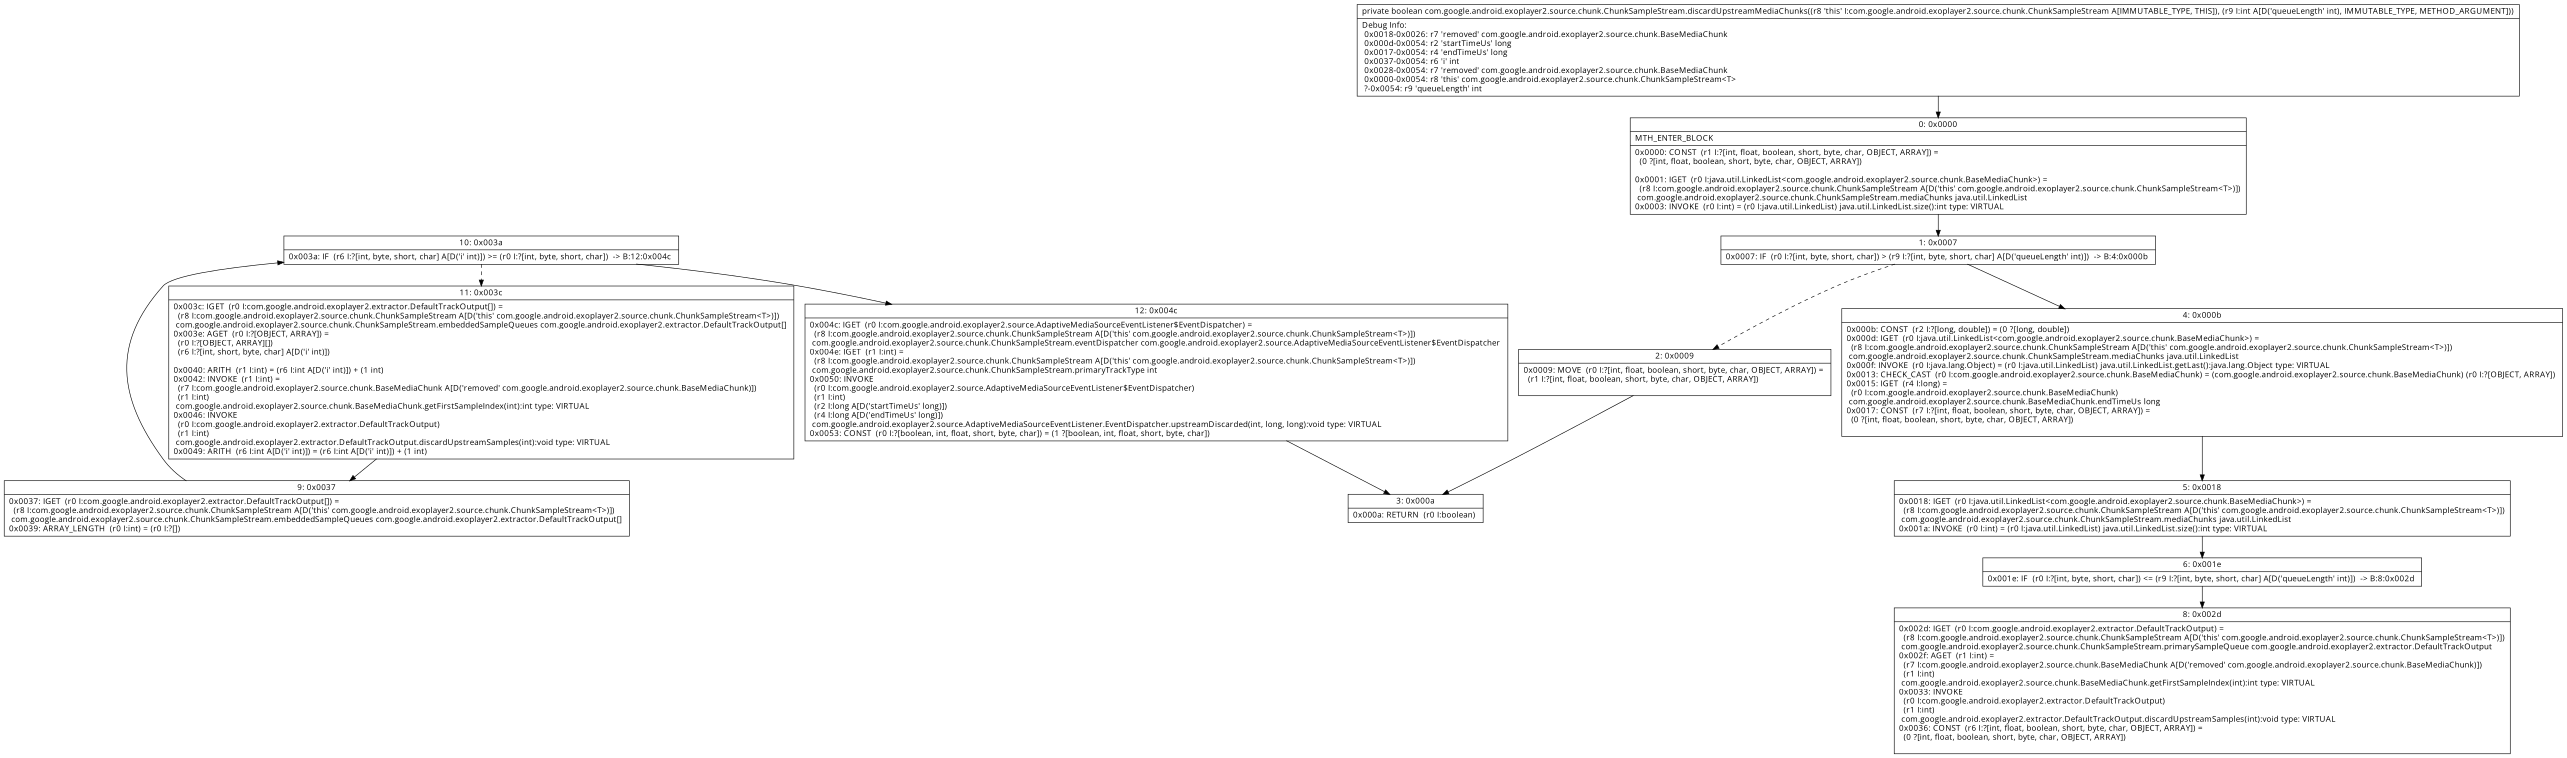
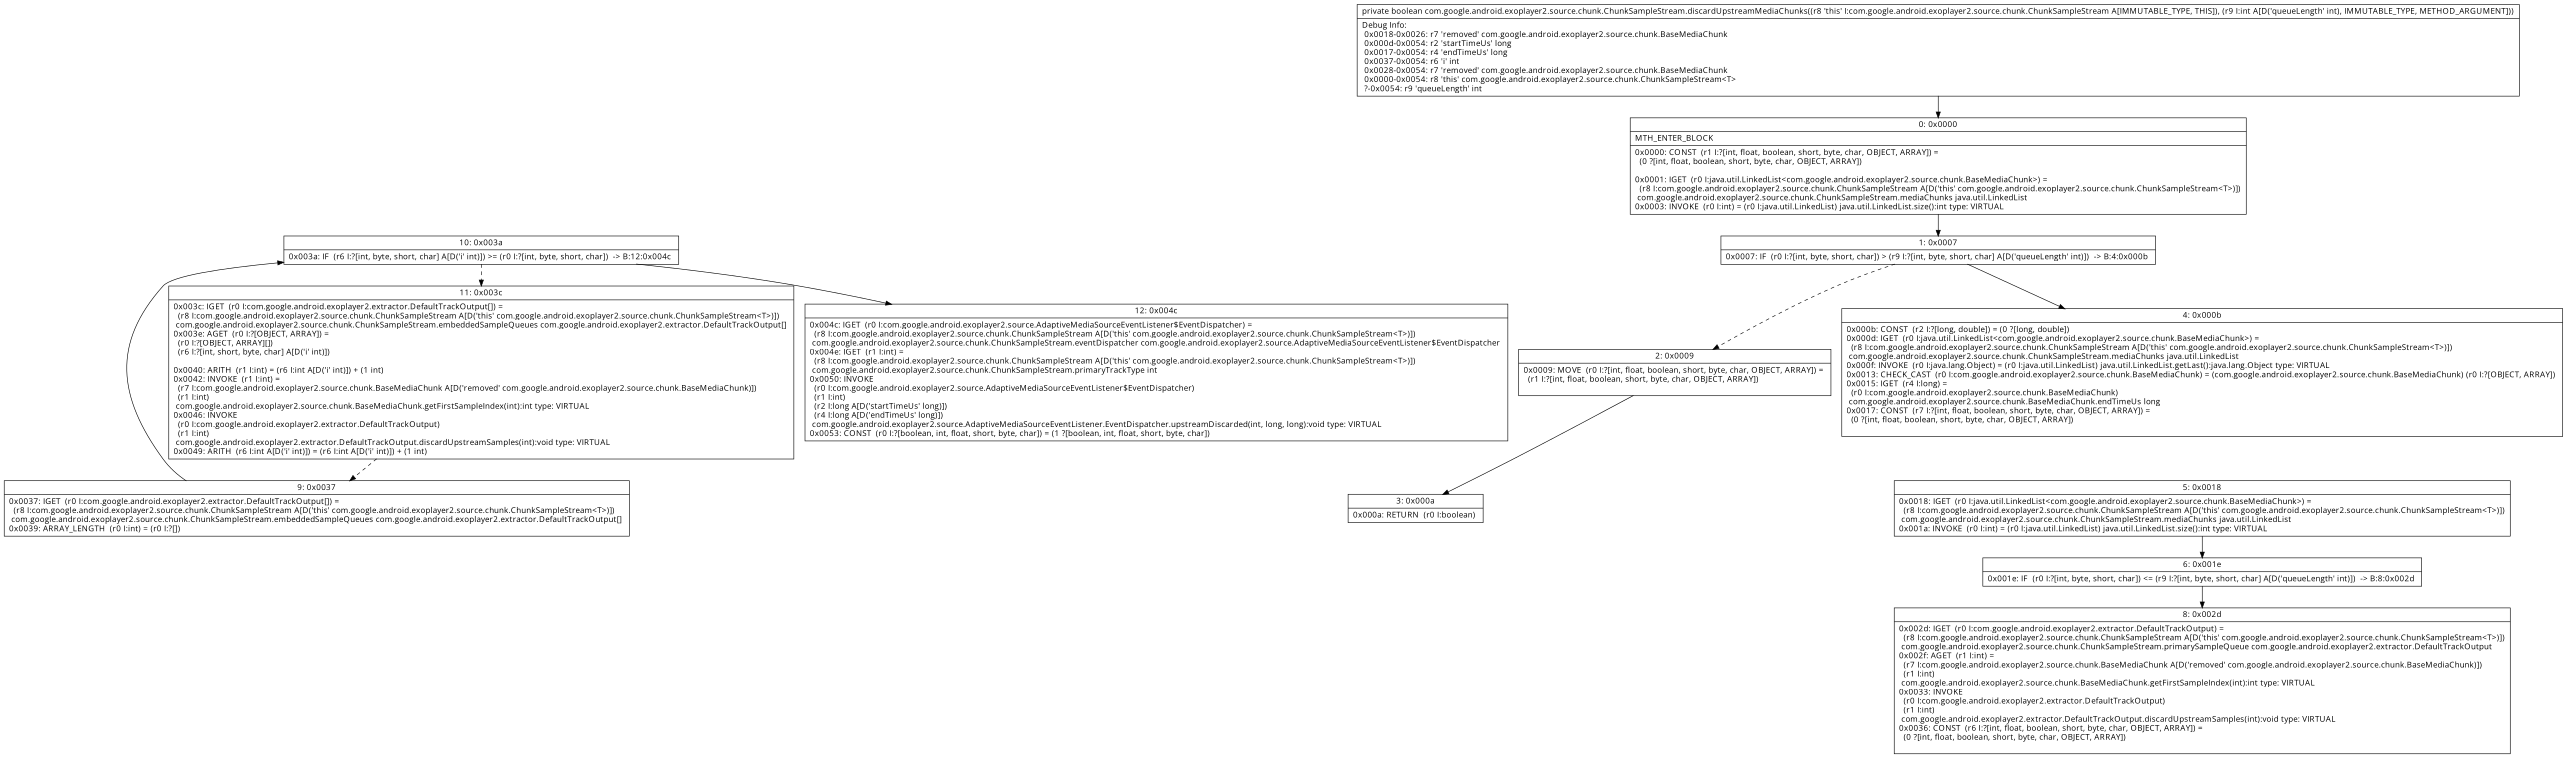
(2202, 455) -> none
(1335, 466) -> none
(365, 468) -> (365, 468)
